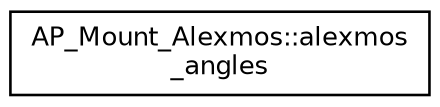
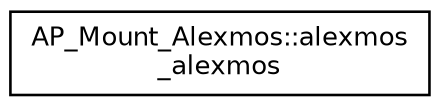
(220, 53) -> (220, 53)
